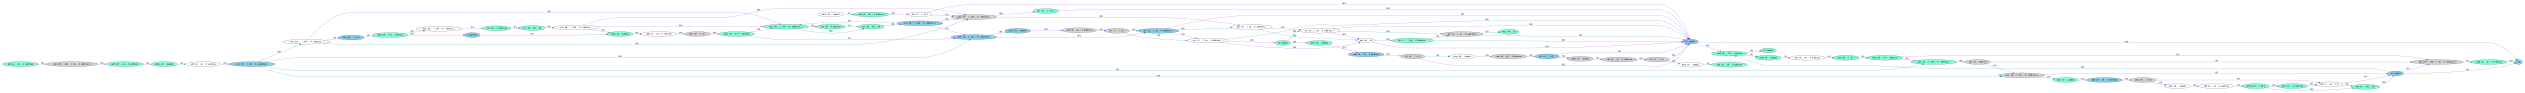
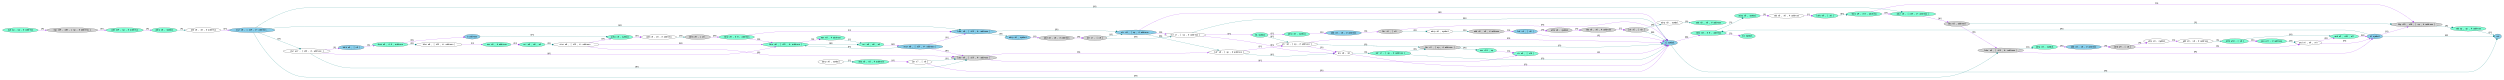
none -> (1504, 52)
